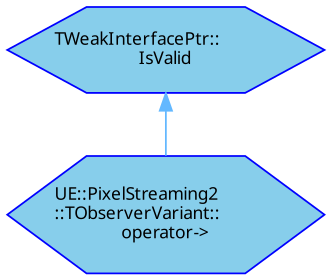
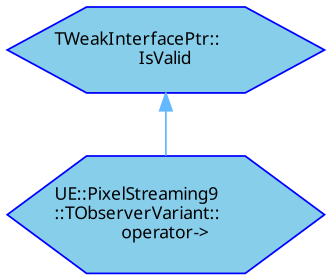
(166, 215) -> (166, 215)
